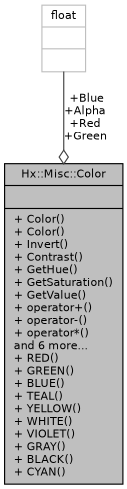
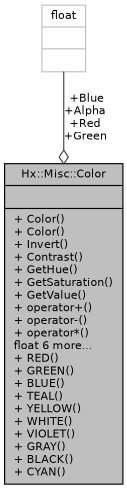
(51, 346) -> (53, 346)
